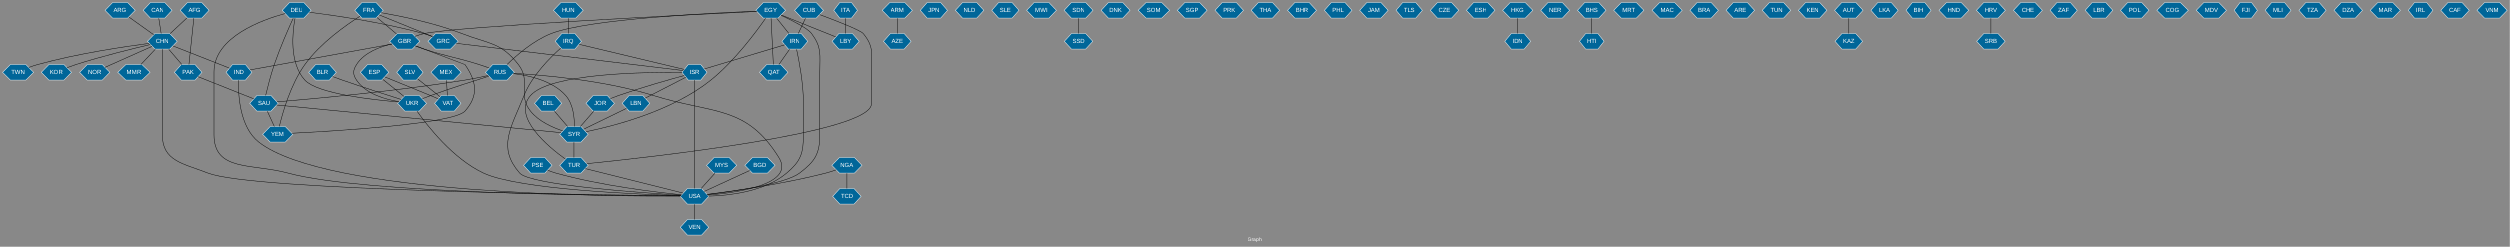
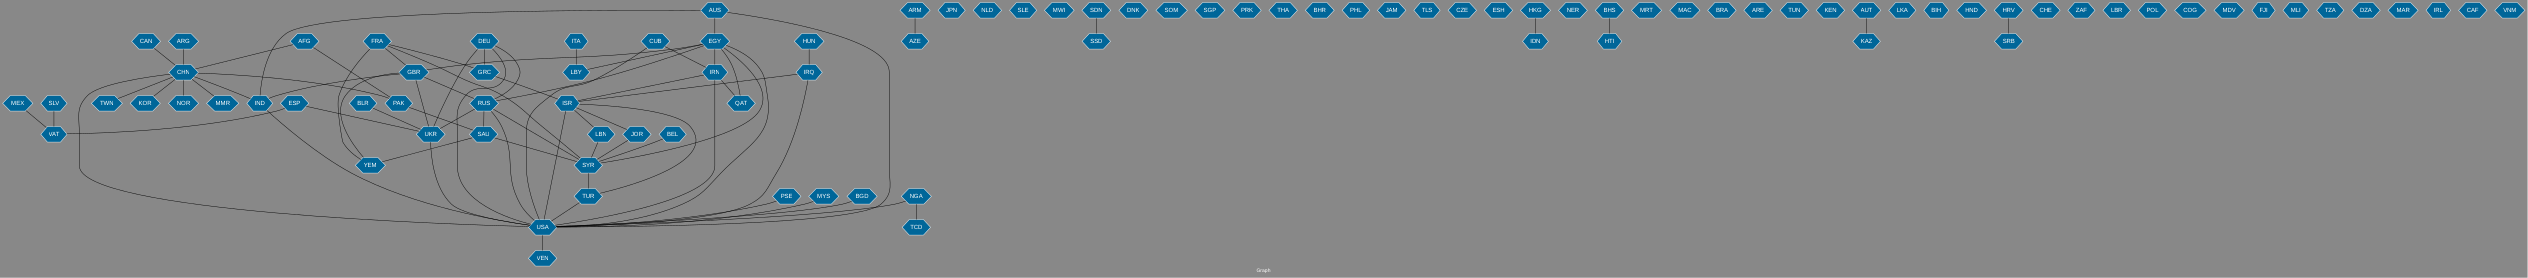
none -> (715, 10)
(277, 56) -> (520, 73)
(792, 135) -> (540, 104)
